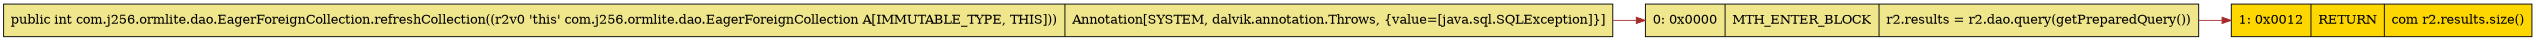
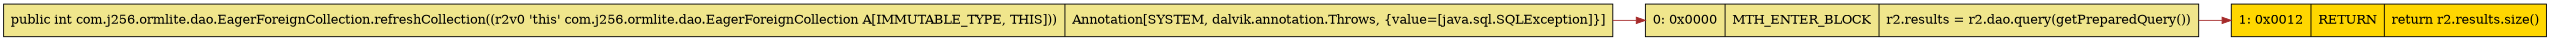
(2458, 20) -> (2465, 20)
